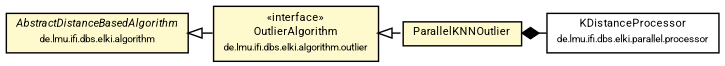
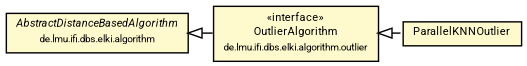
(633, 33) -> none
